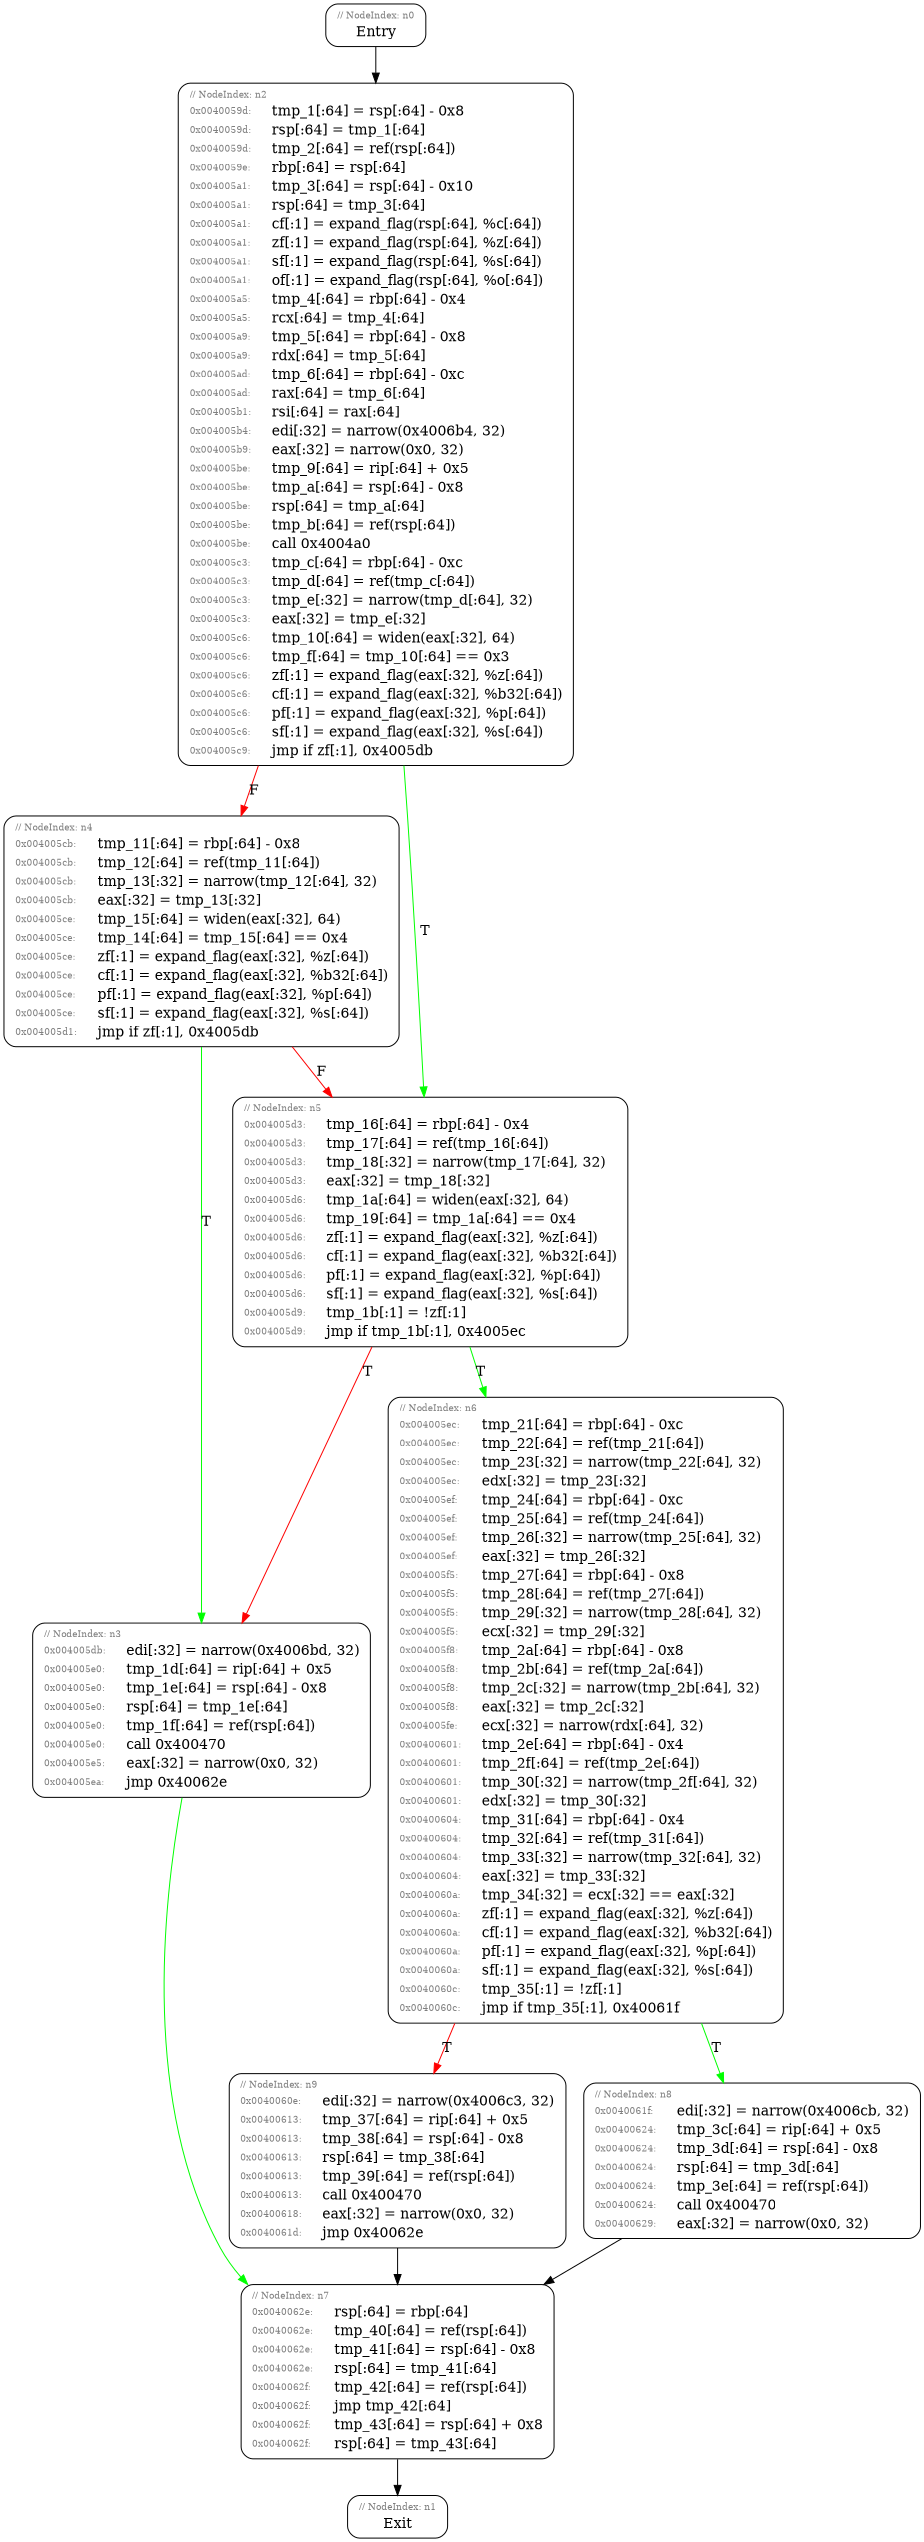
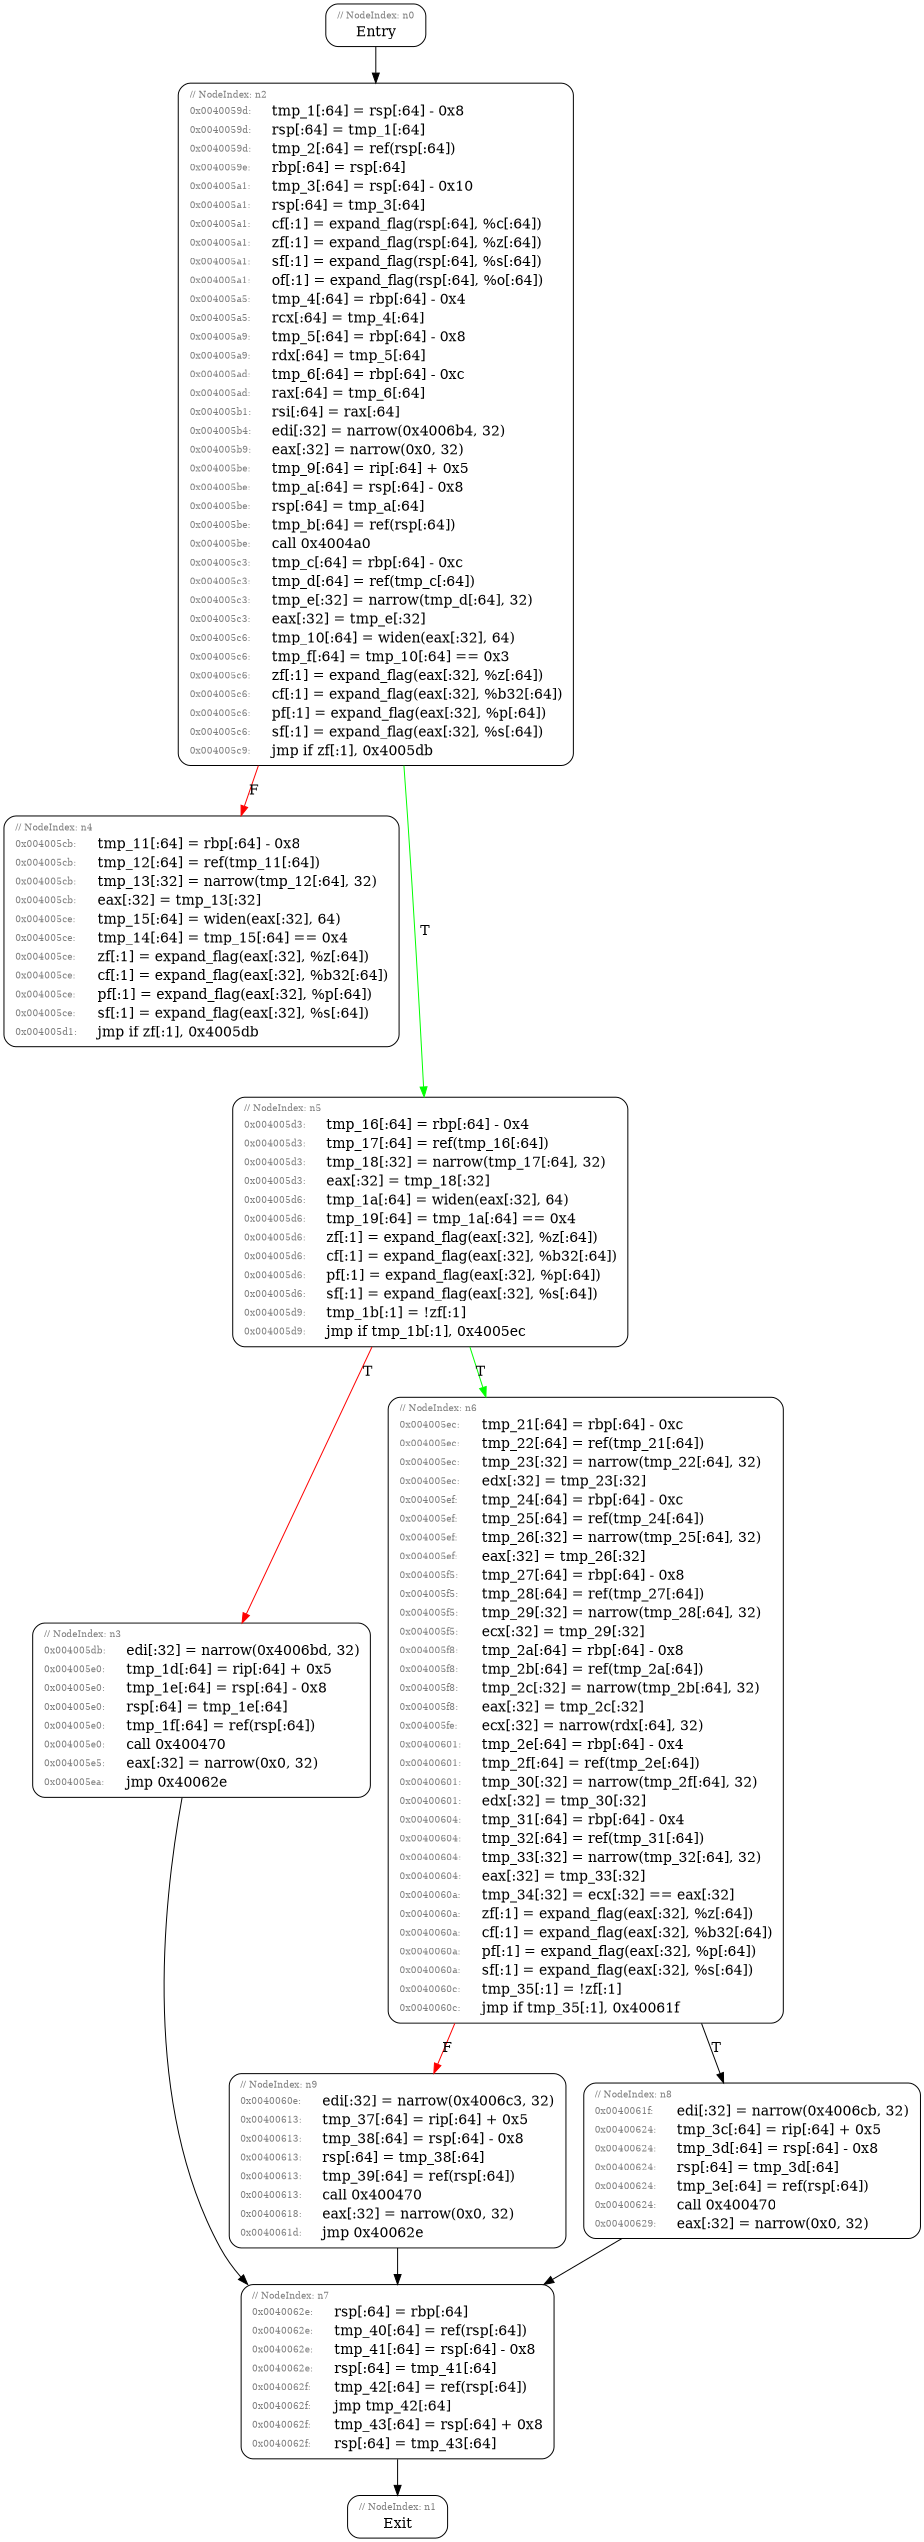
(309, 1068) -> none
(202, 1330) -> none
(167, 2044) -> (167, 2044)
(447, 2048) -> (447, 2048)
(711, 2048) -> (711, 2048)
